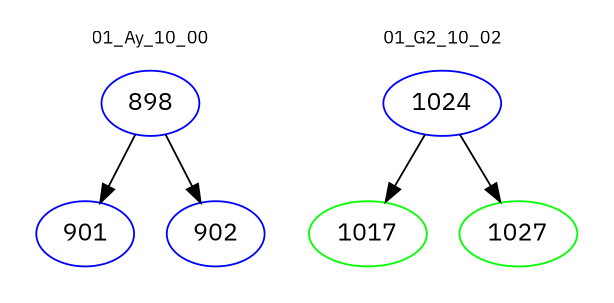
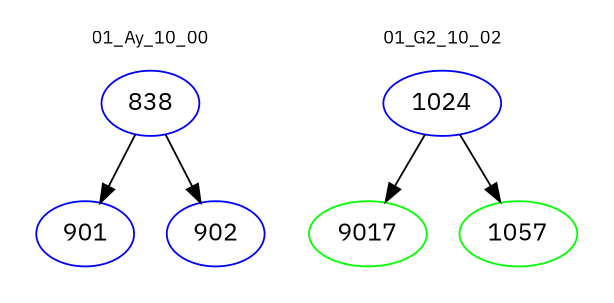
(150, 103) -> (150, 103)
(368, 234) -> (368, 234)
(518, 234) -> (518, 234)
